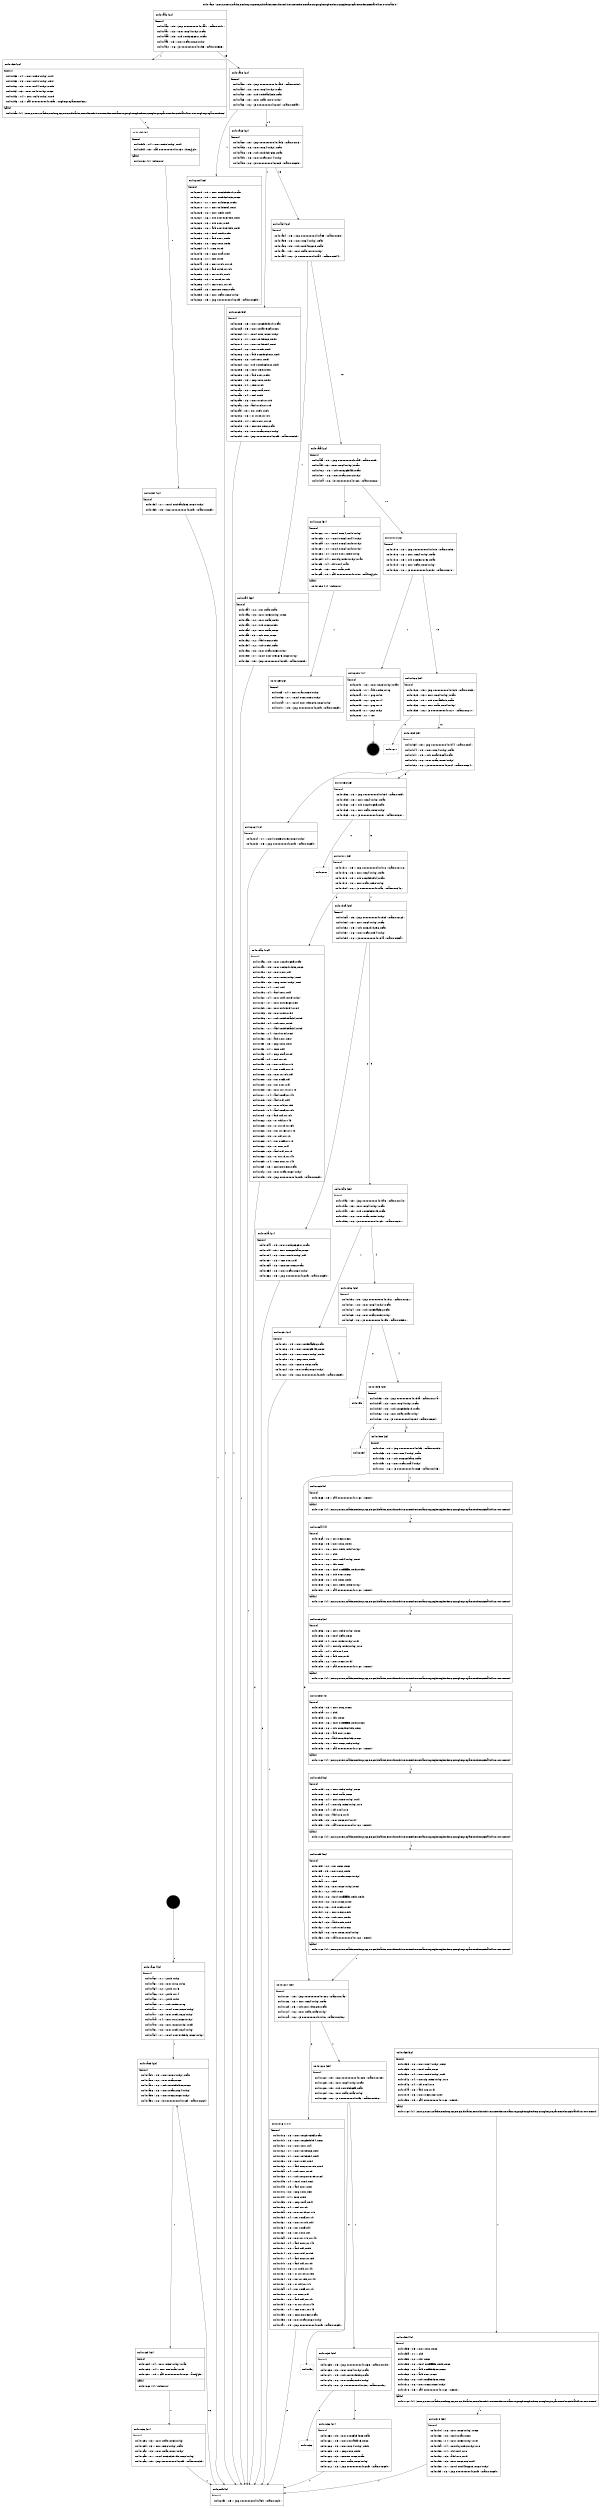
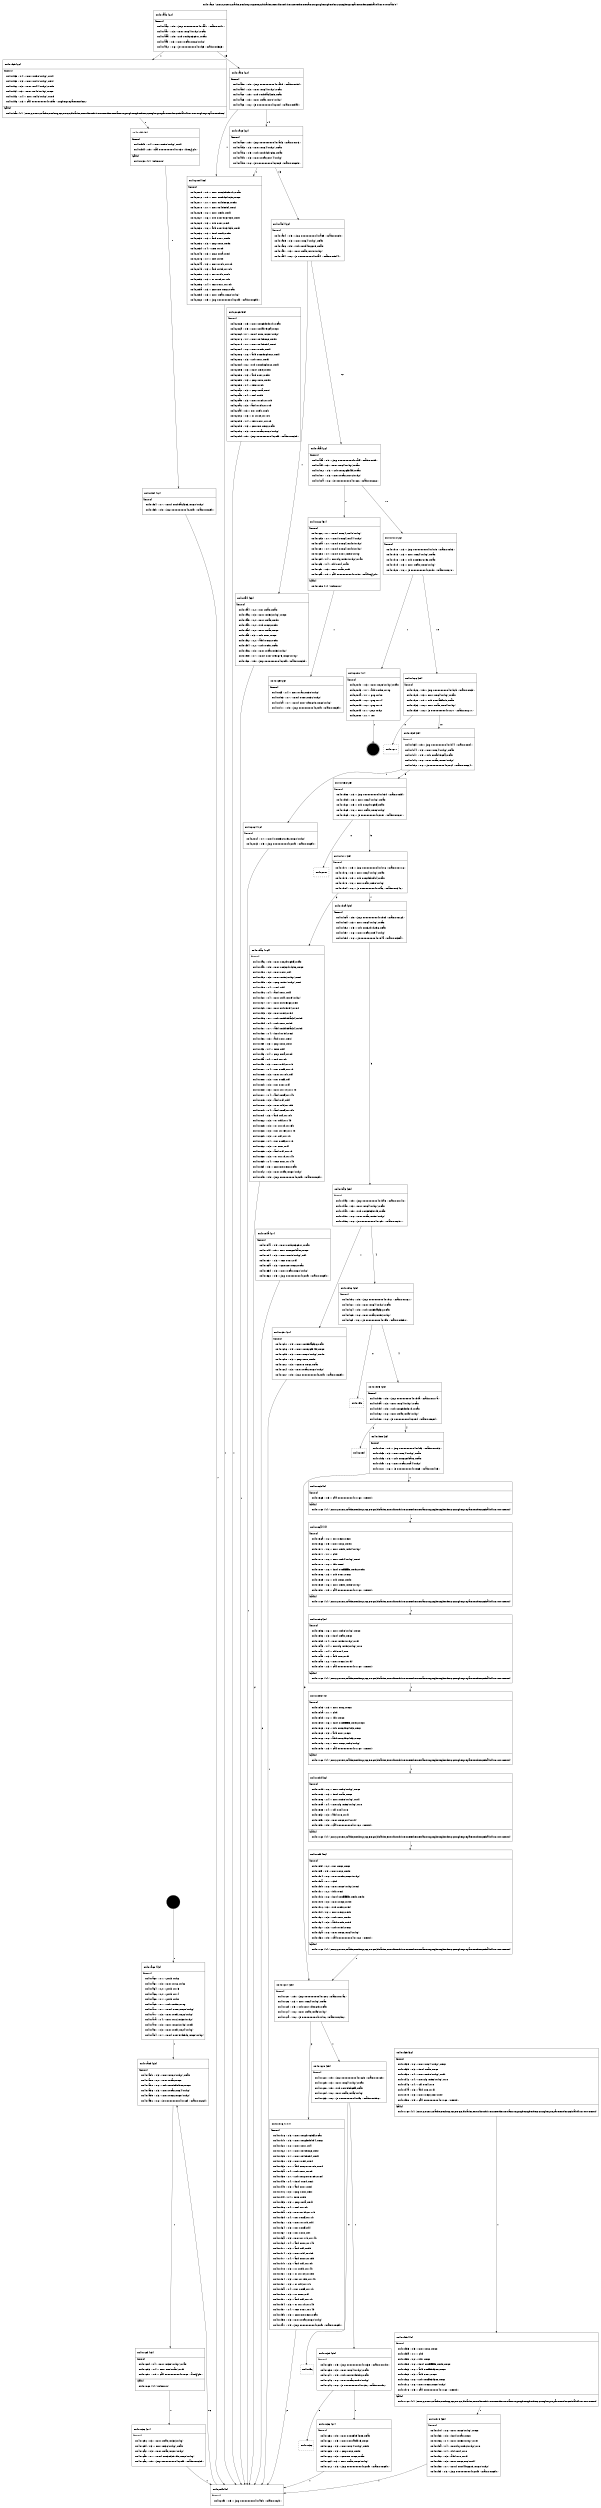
(265, 237) -> (256, 171)
(344, 1087) -> none
